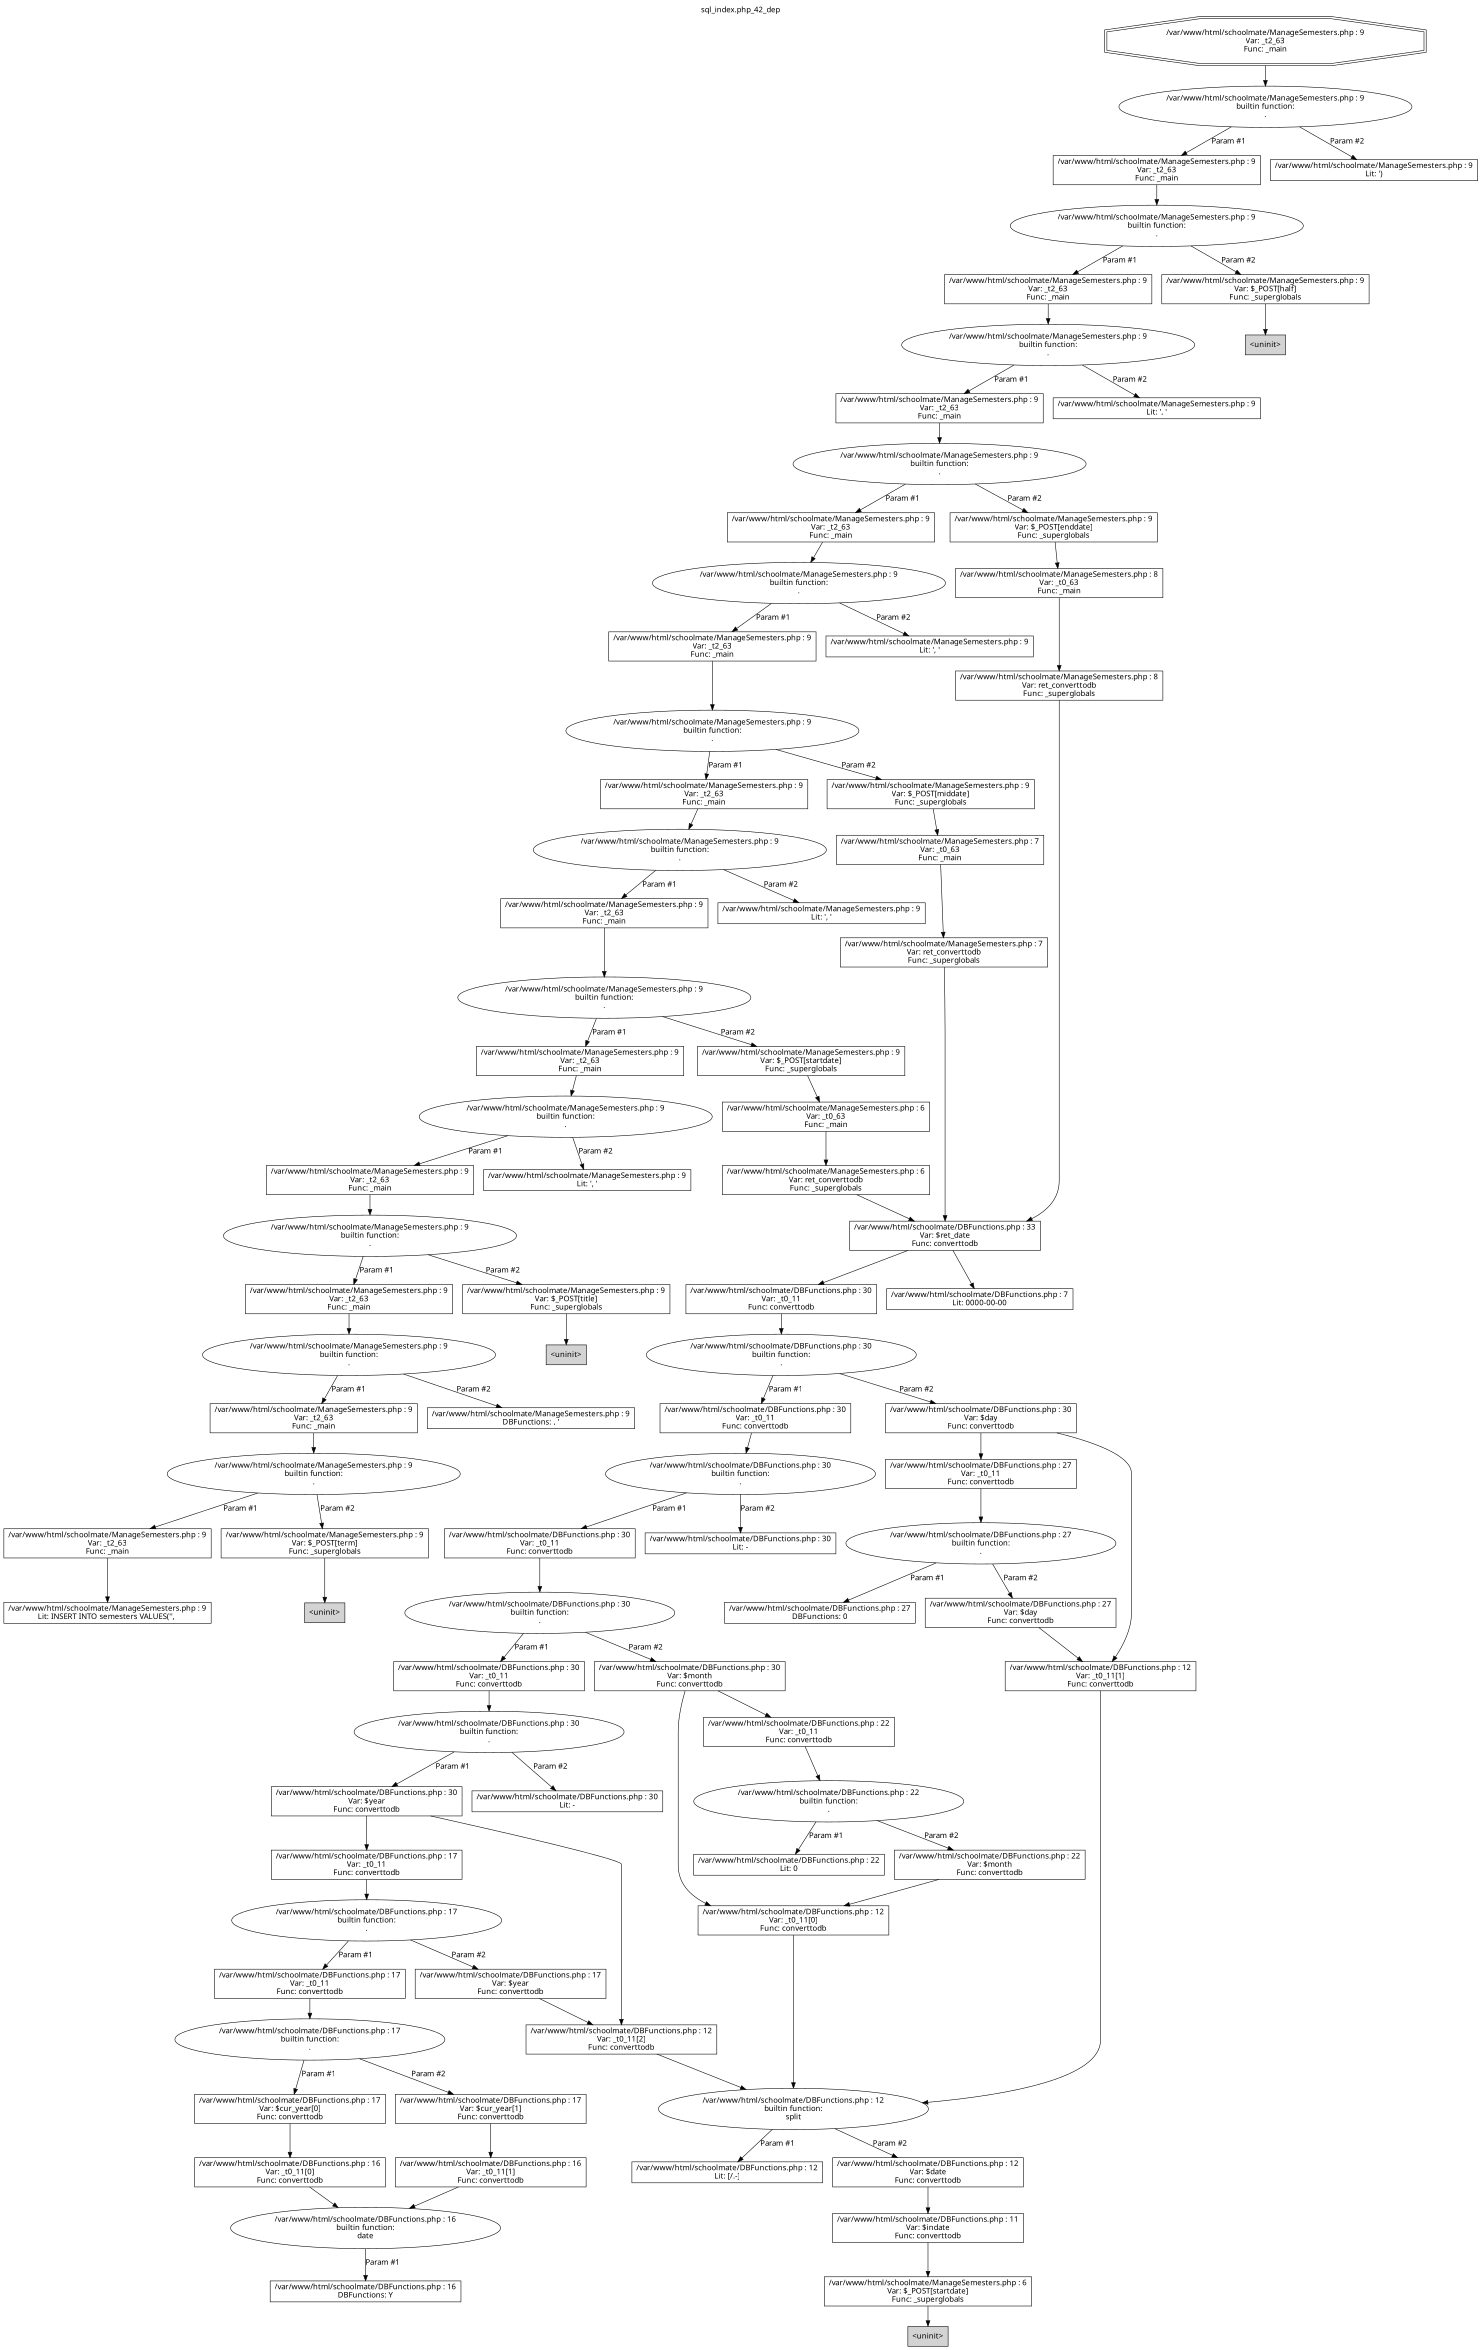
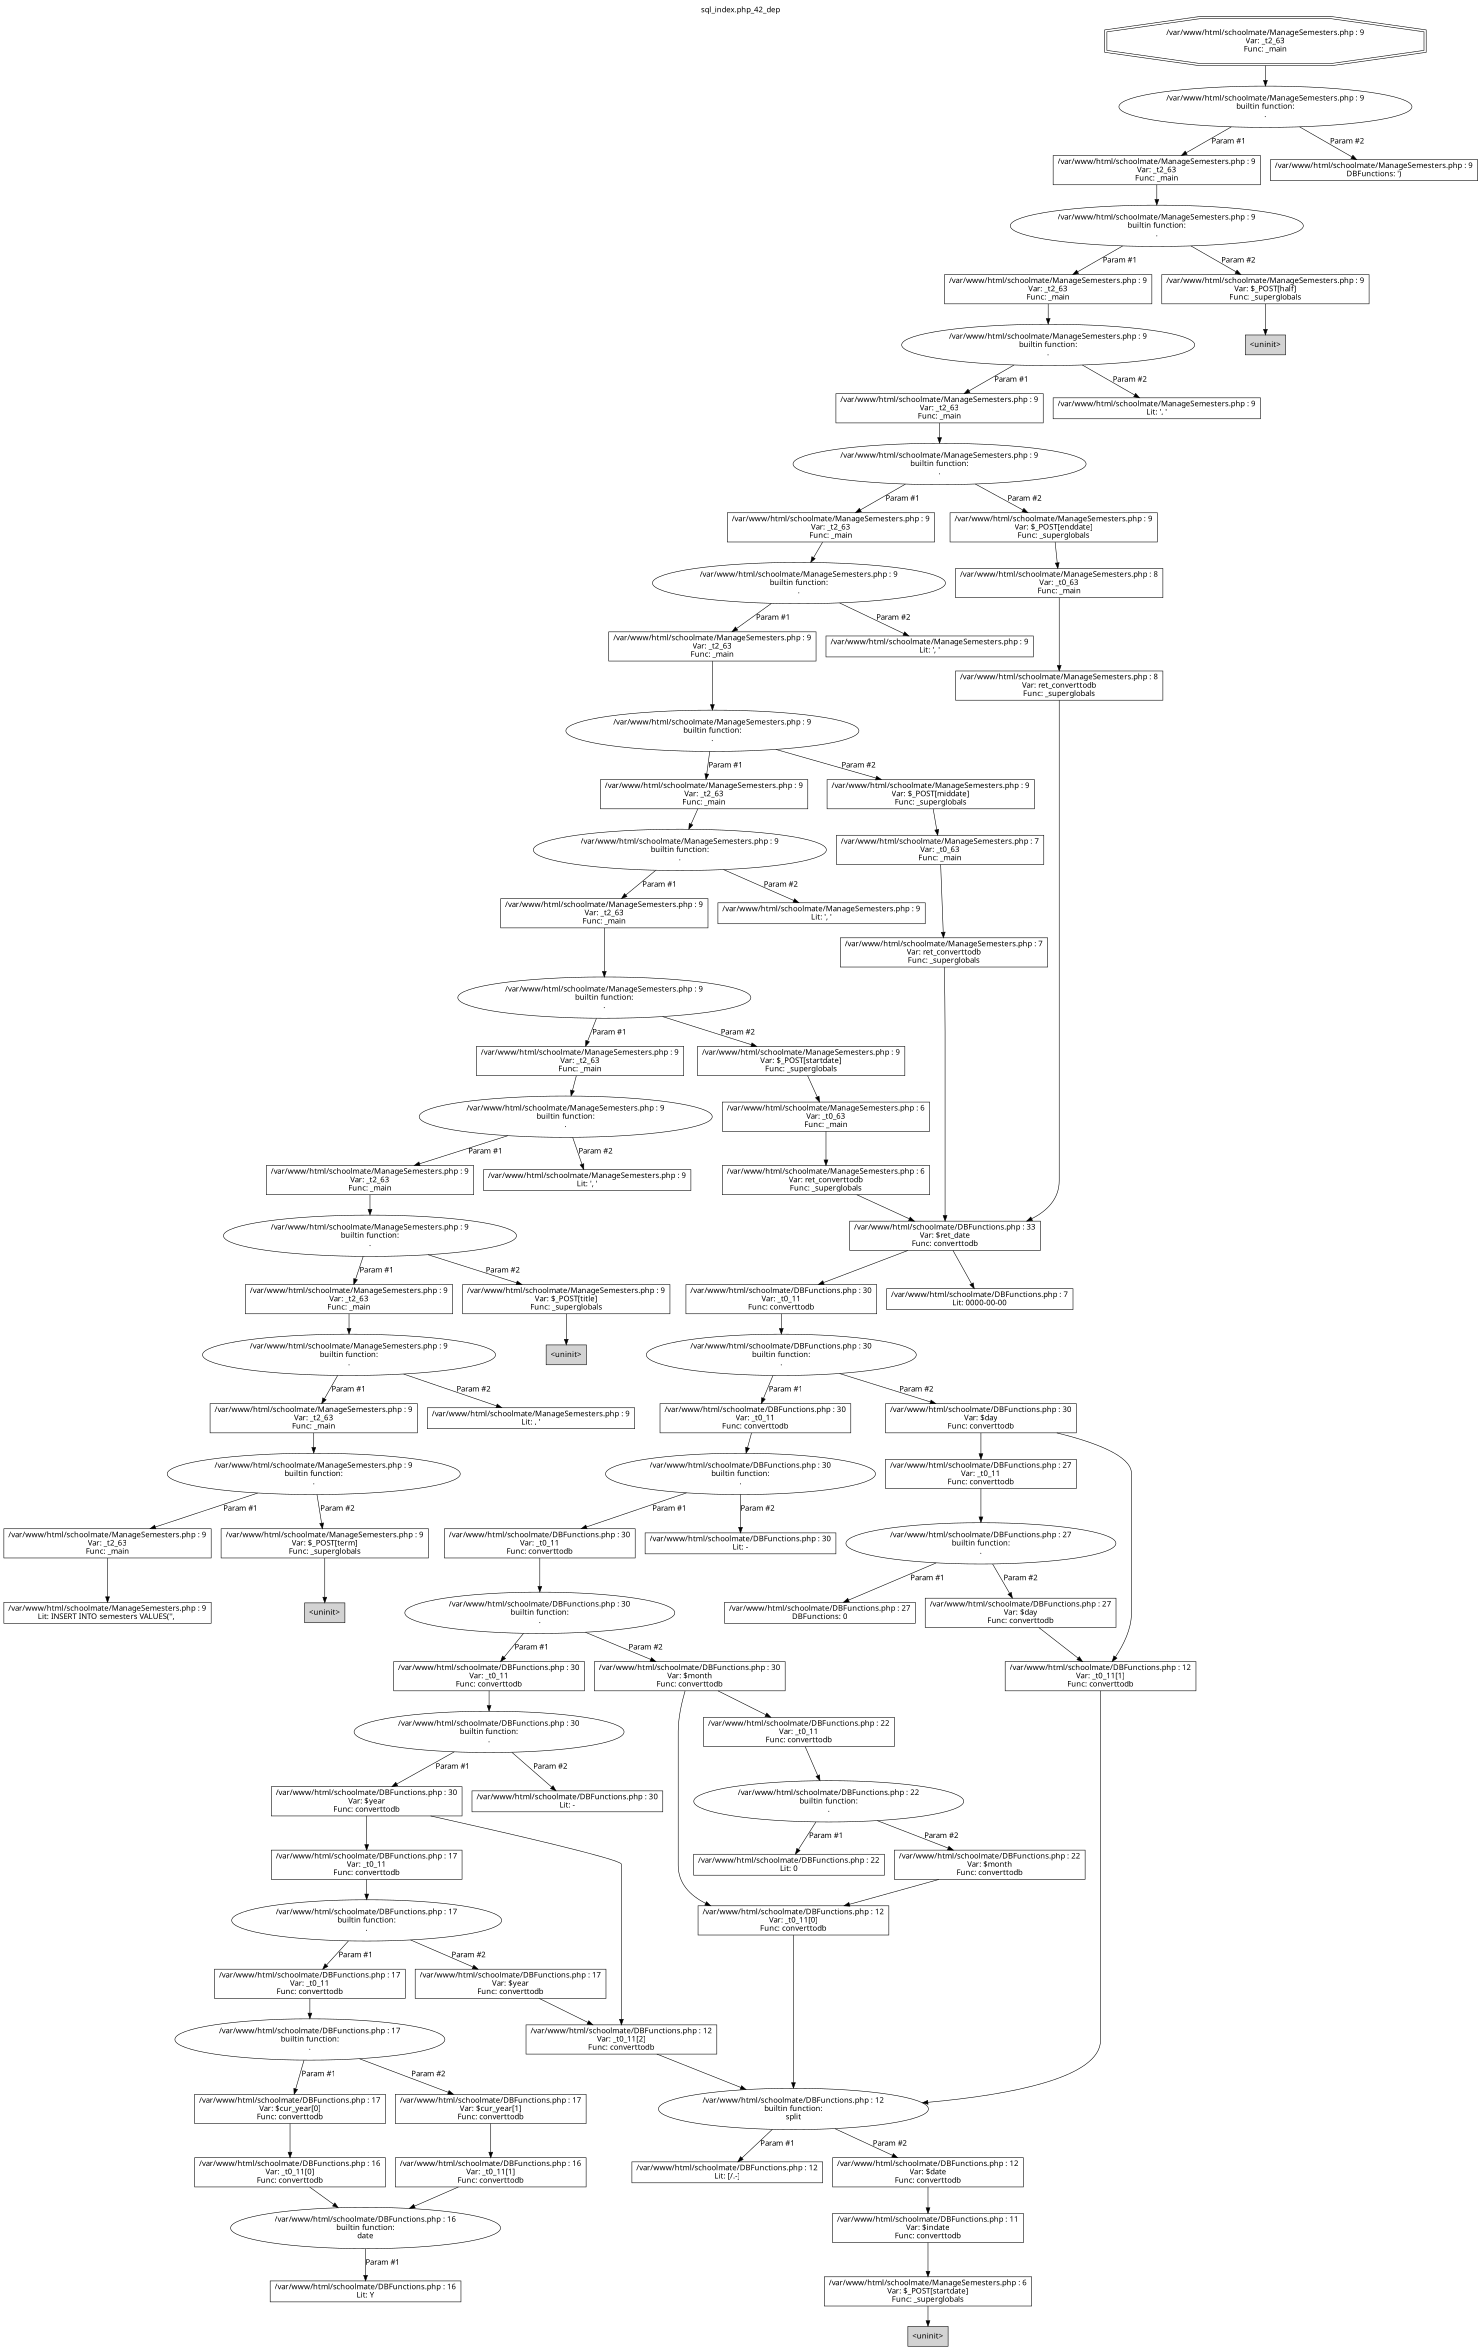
(1374, 170) -> (1374, 170)
(531, 1418) -> (531, 1418)
(366, 2291) -> (366, 2291)
